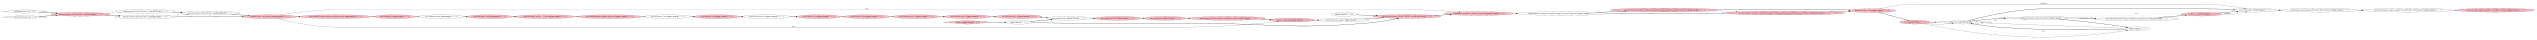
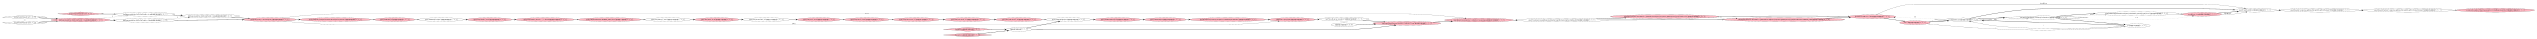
none -> (81, 14)
none -> (968, 35)
(2046, 35) -> (1920, 18)
